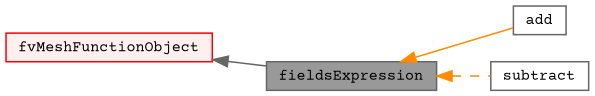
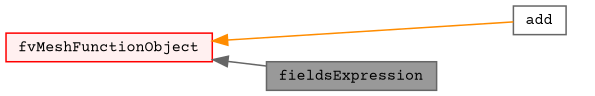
(464, 43) -> (371, 31)
(540, 76) -> none
